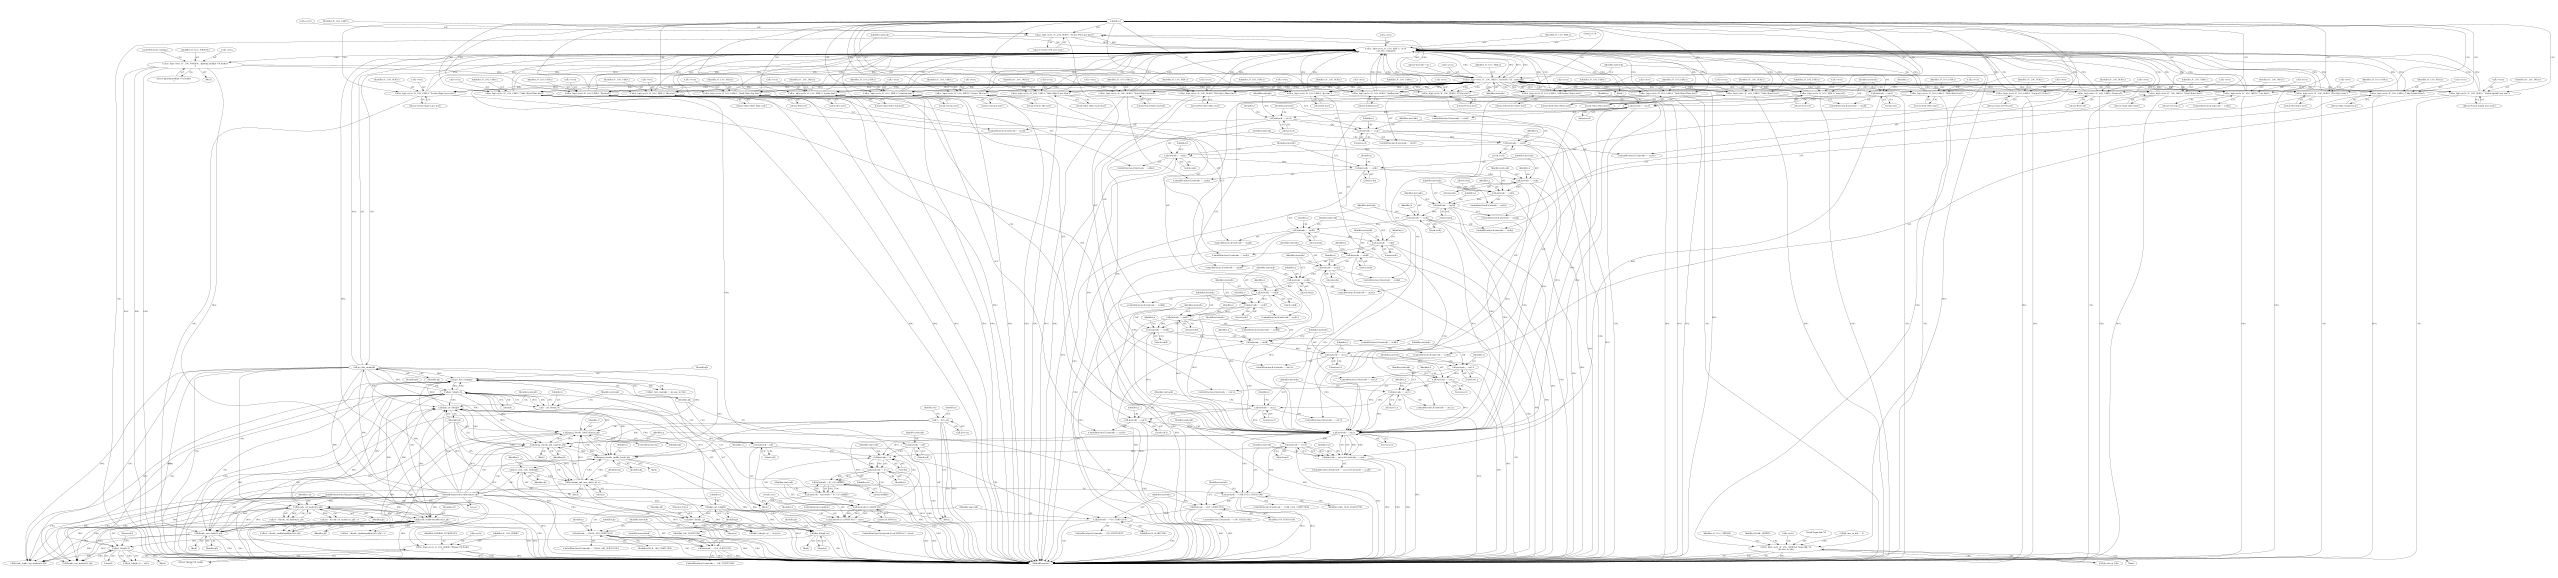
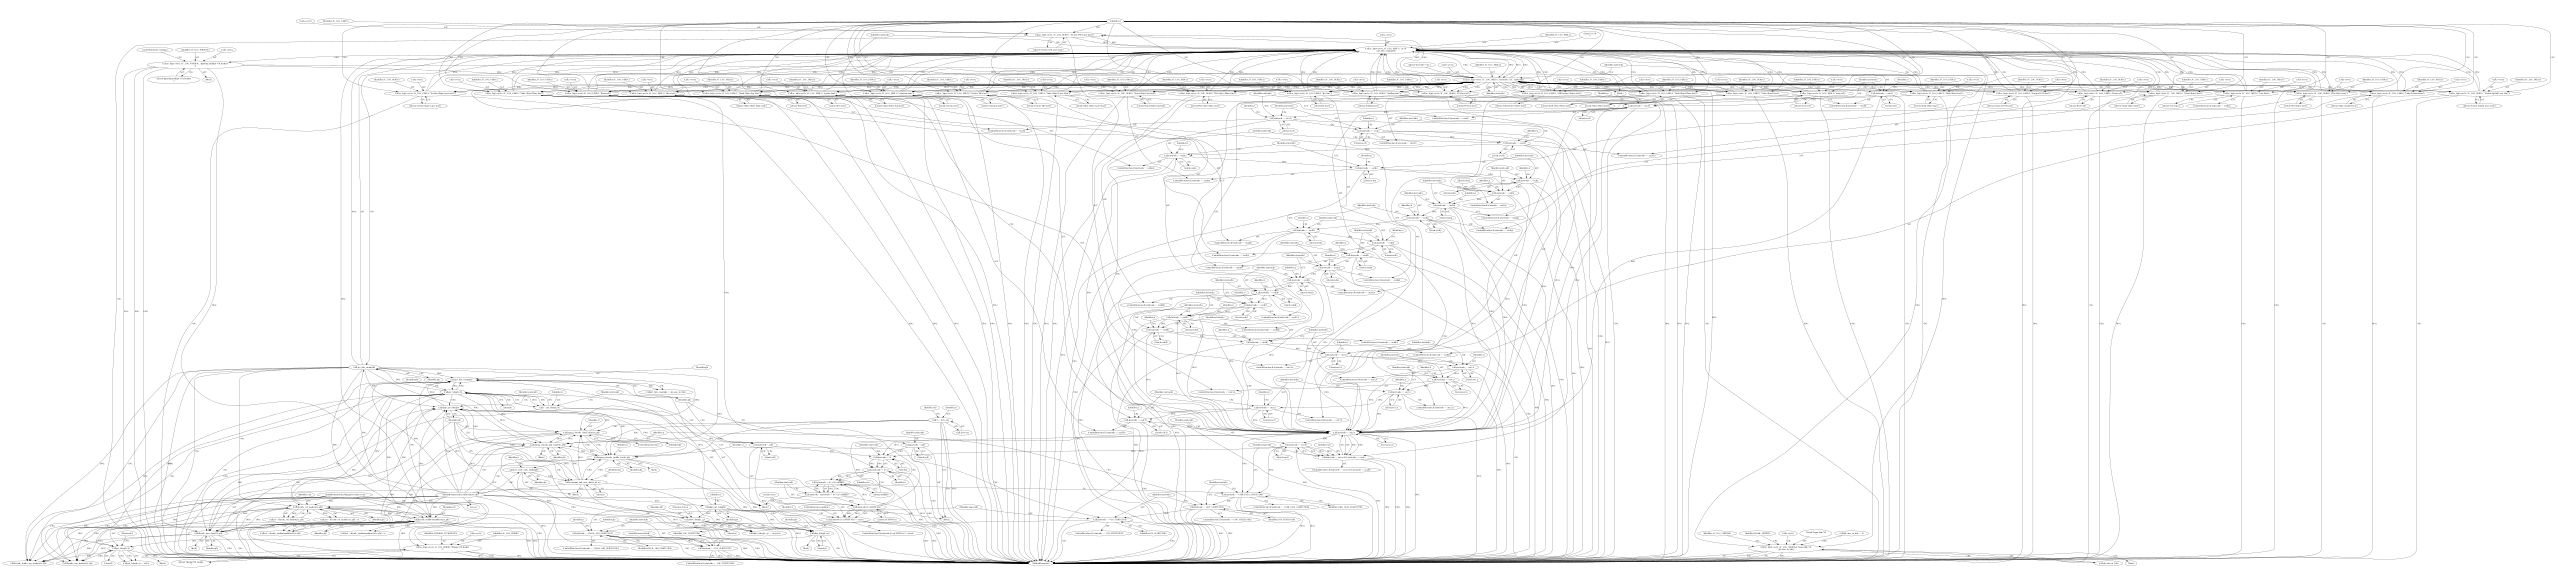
(767, 478) -> (857, 492)
